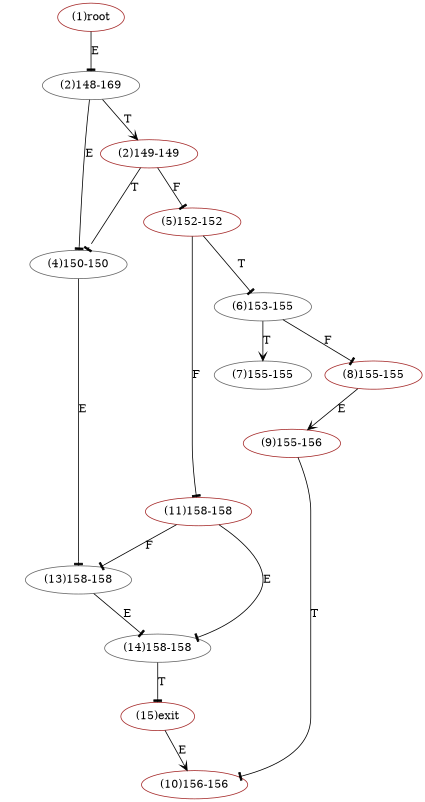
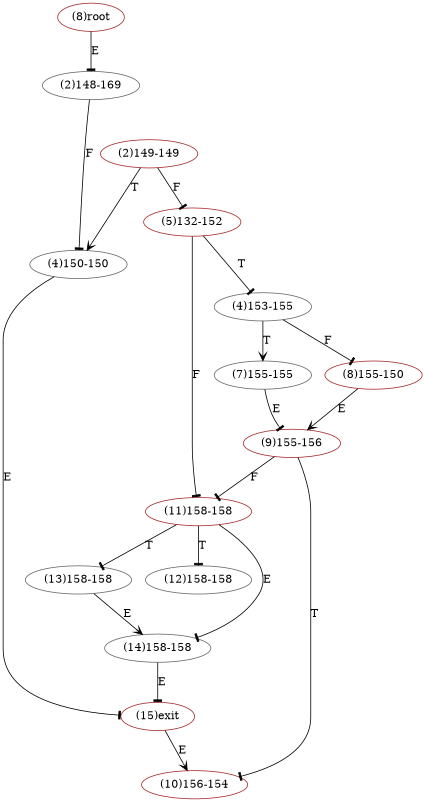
(91, 17) -> (91, 17)
(117, 117) -> none
(89, 154) -> (89, 154)
(116, 206) -> (116, 206)
(192, 222) -> (192, 222)
(263, 307) -> (263, 307)
(374, 375) -> (374, 375)
none -> (270, 409)
(78, 420) -> (3, 524)
none -> (247, 476)
(149, 546) -> (149, 546)
none -> (199, 580)
(117, 613) -> (117, 613)
(162, 682) -> (162, 682)
(195, 785) -> (195, 785)
